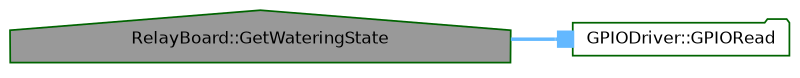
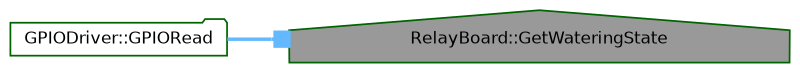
(533, 39) -> (249, 39)
